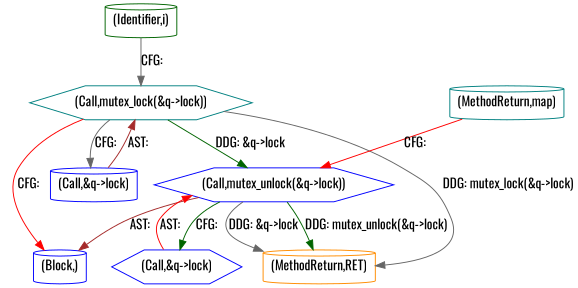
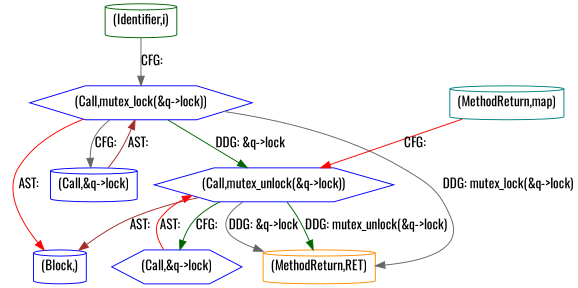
(141, 103) -> (141, 103)
(30, 185) -> (30, 185)
